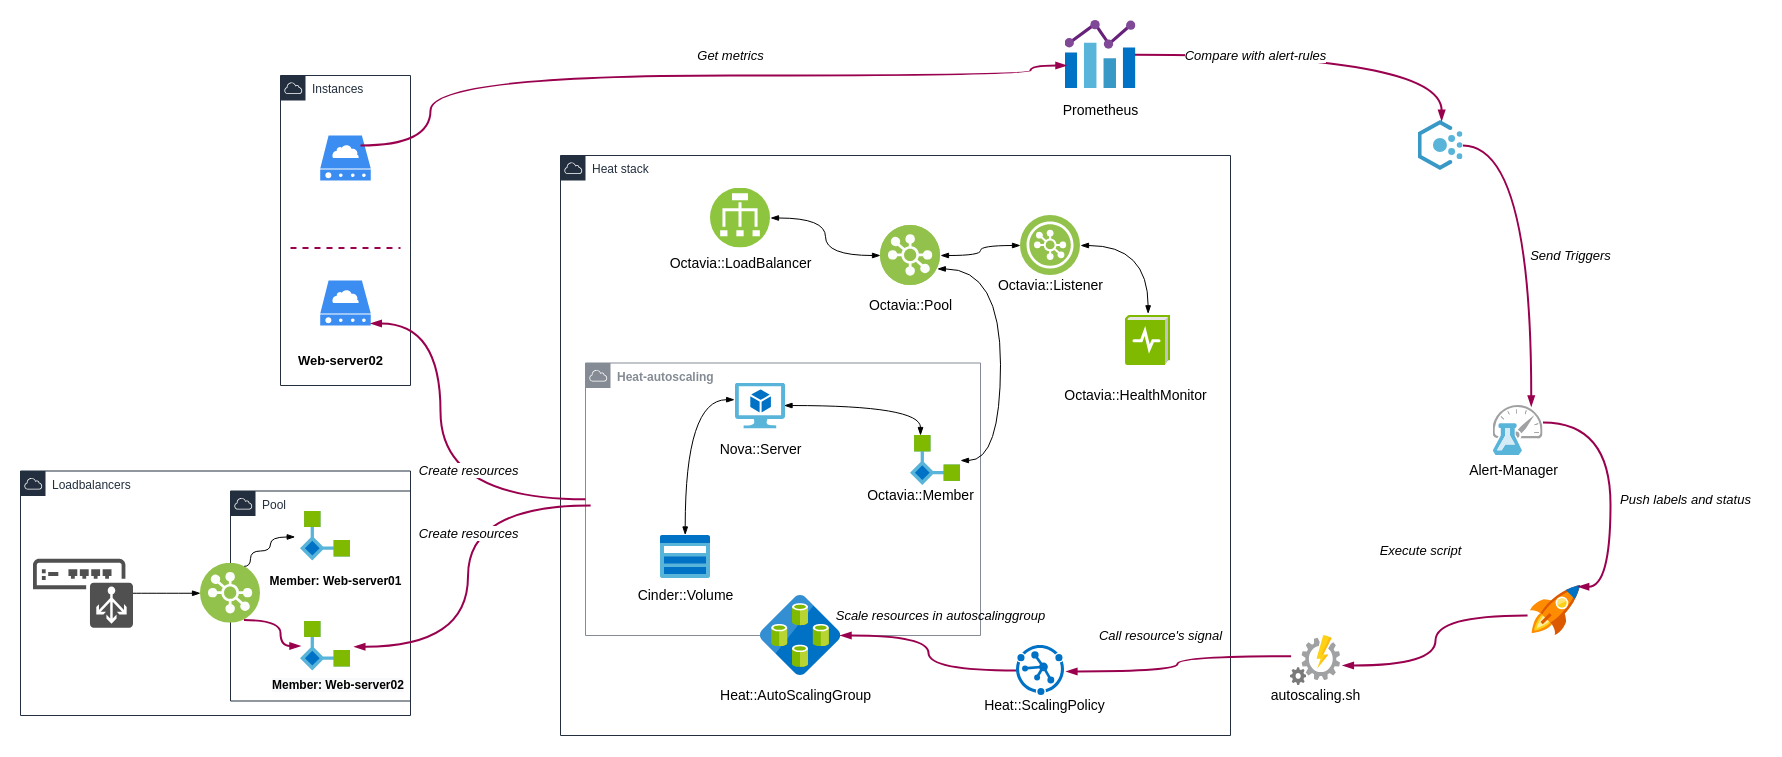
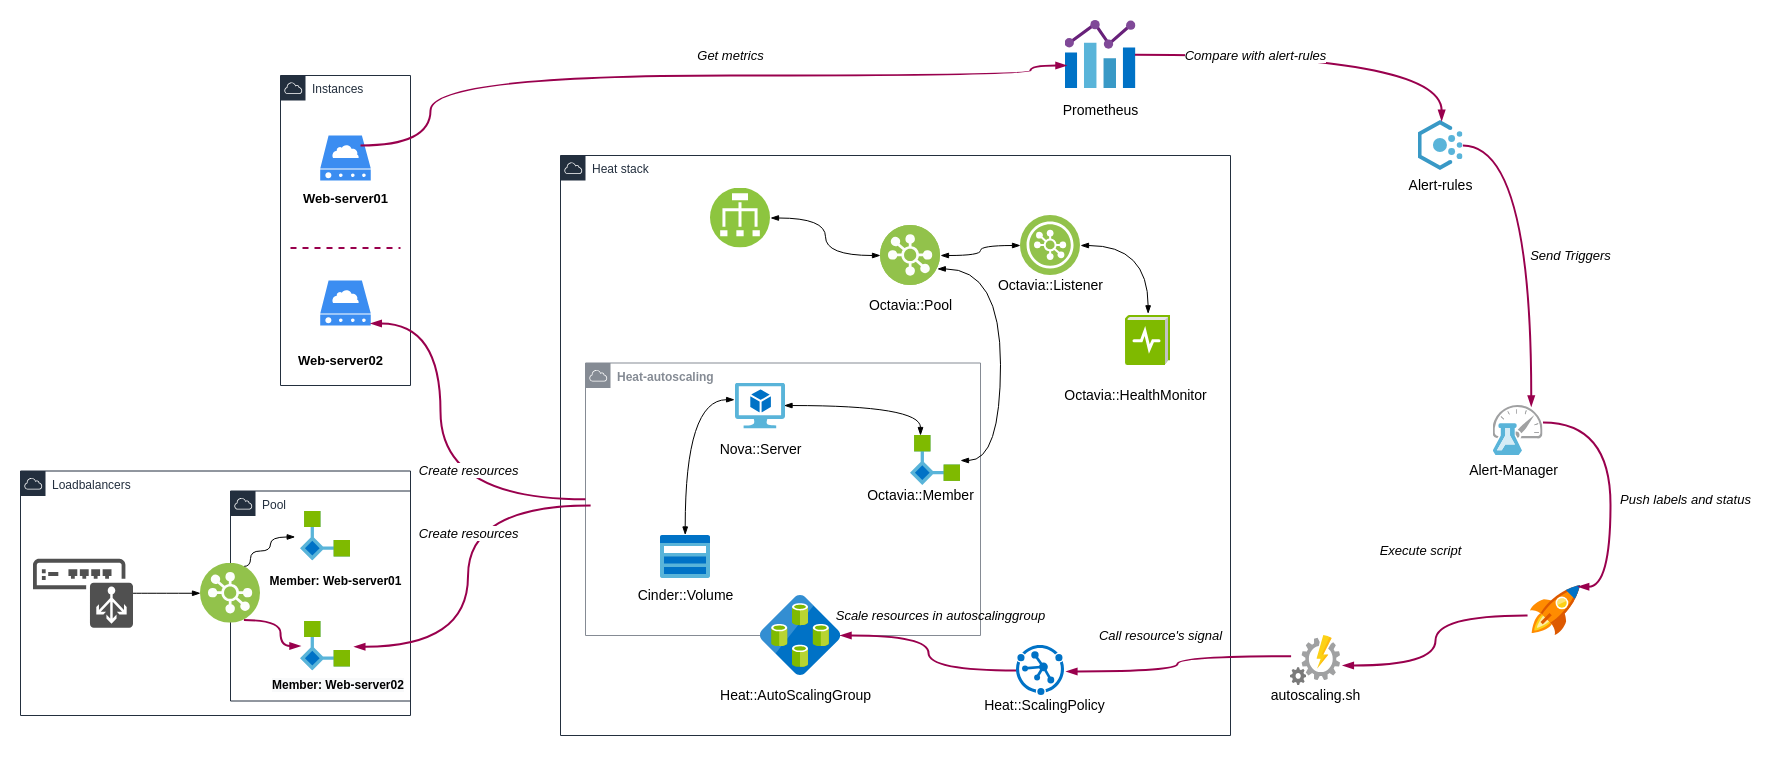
none -> (1441, 186)
none -> (346, 198)
(741, 263) -> none
